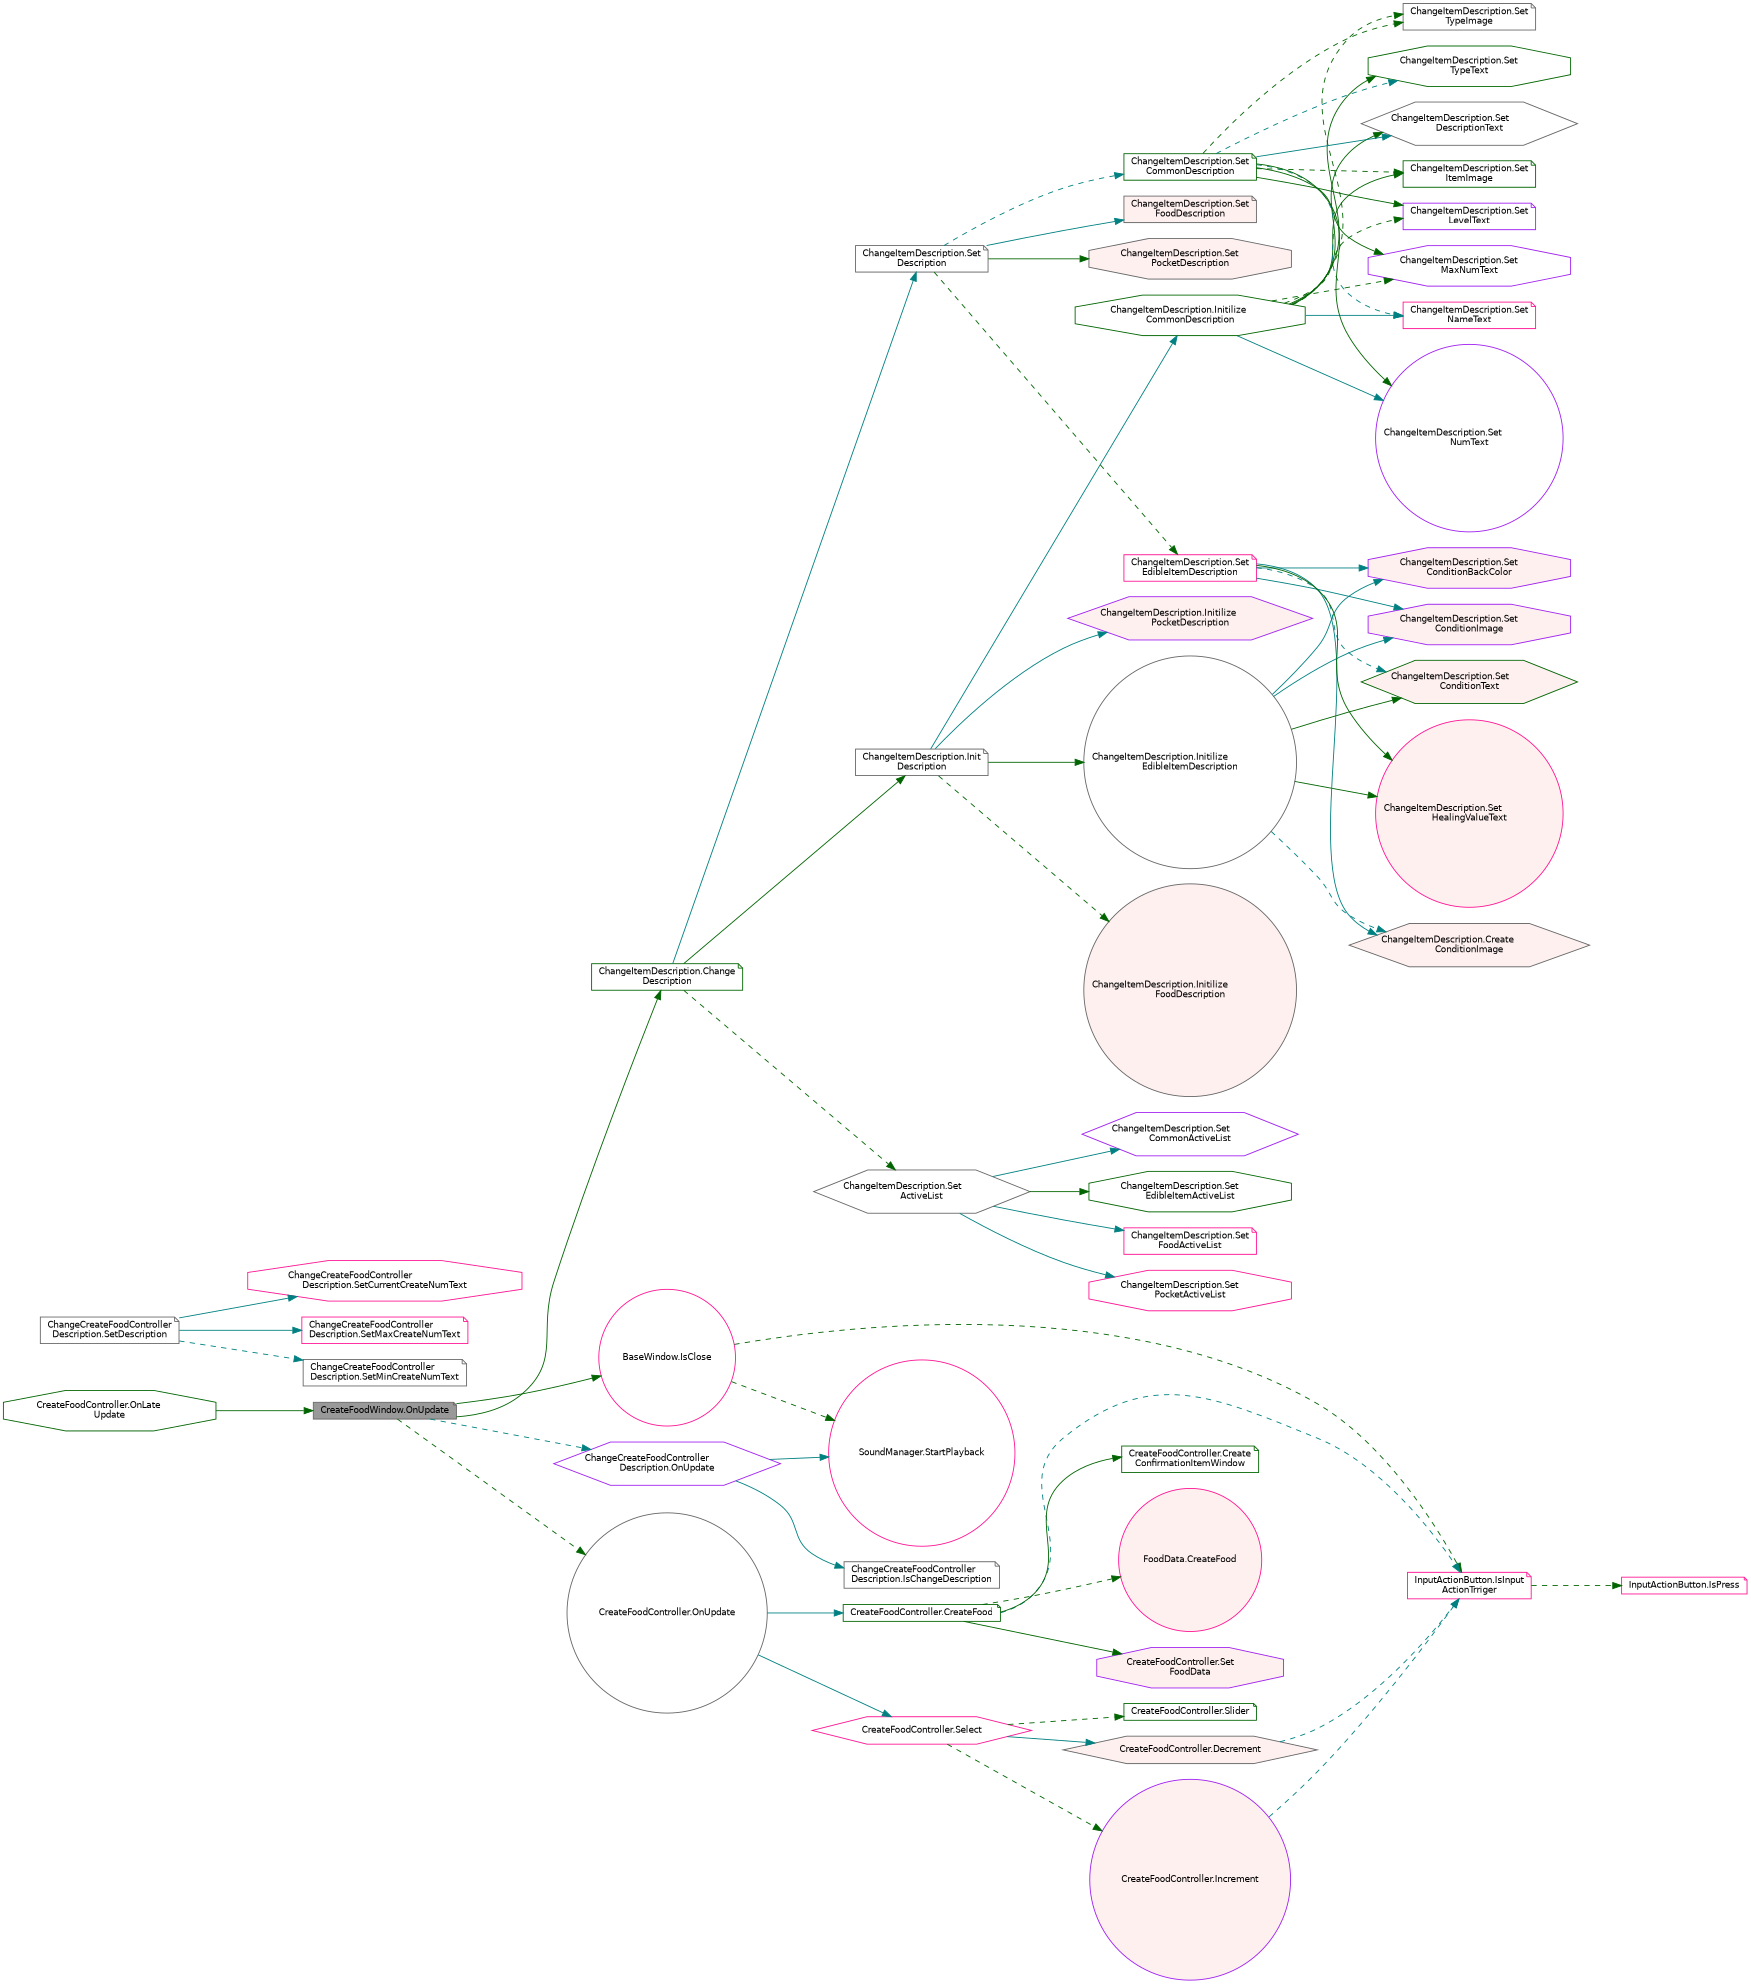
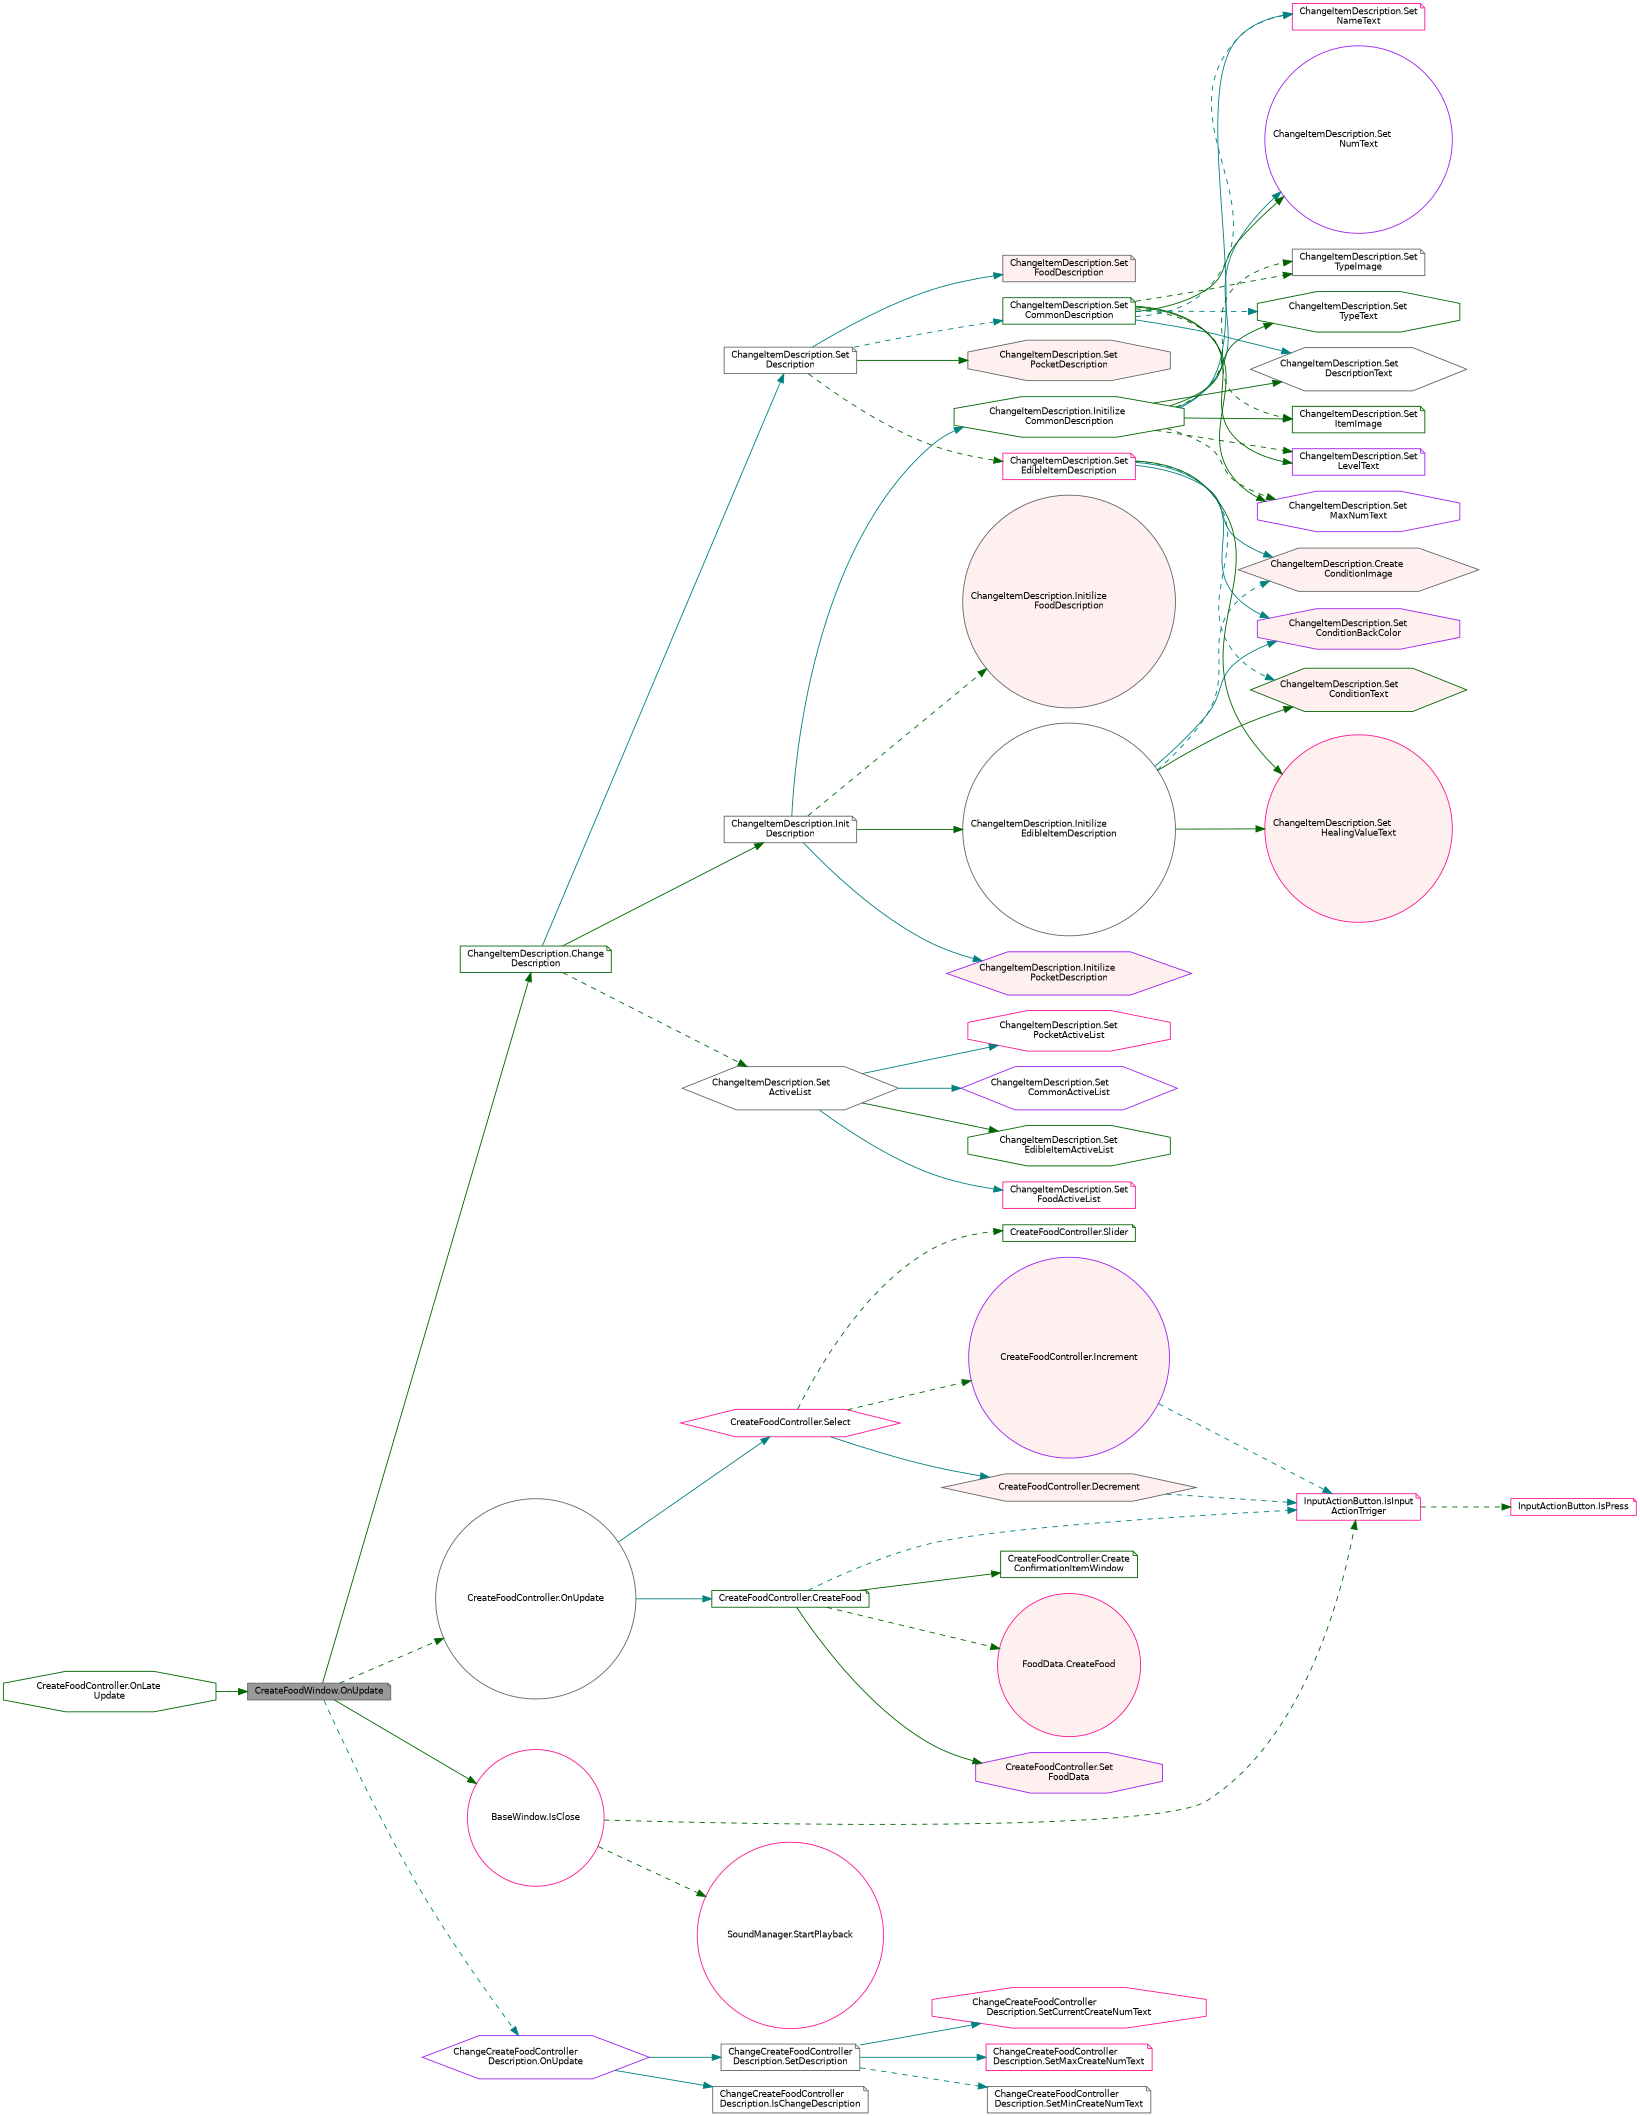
(1469, 625) -> none
(795, 1458) -> (681, 2057)
